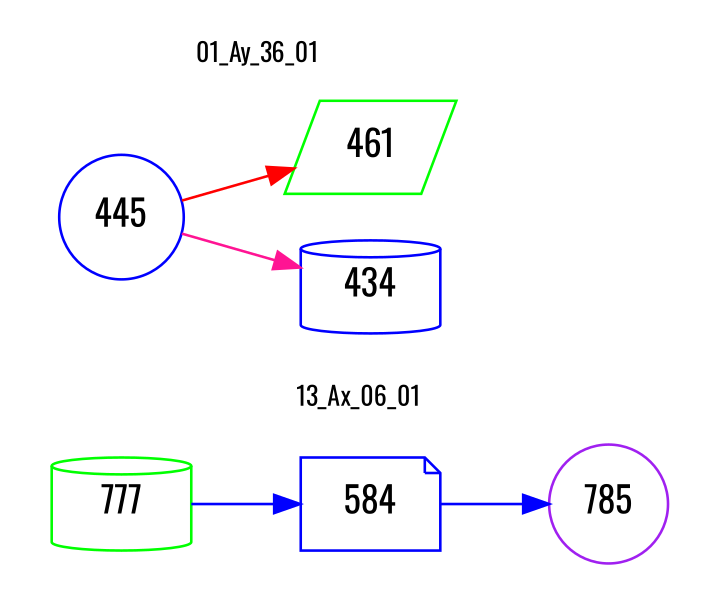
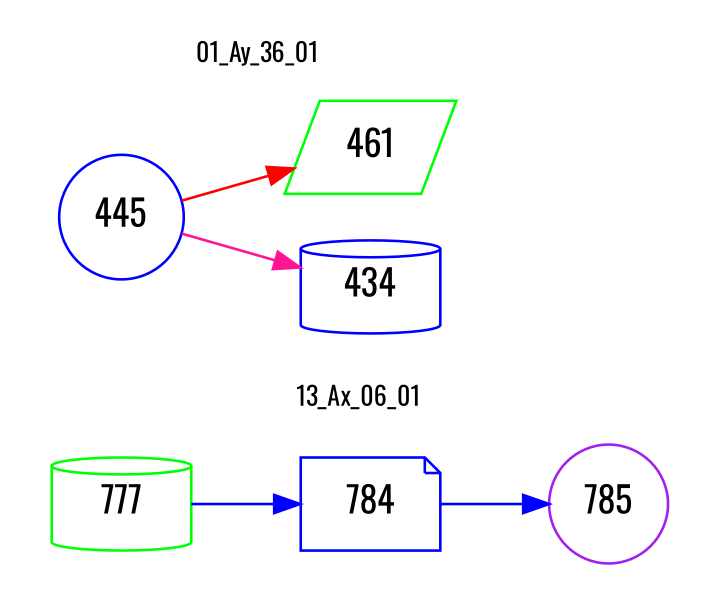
(371, 504) -> (371, 504)
